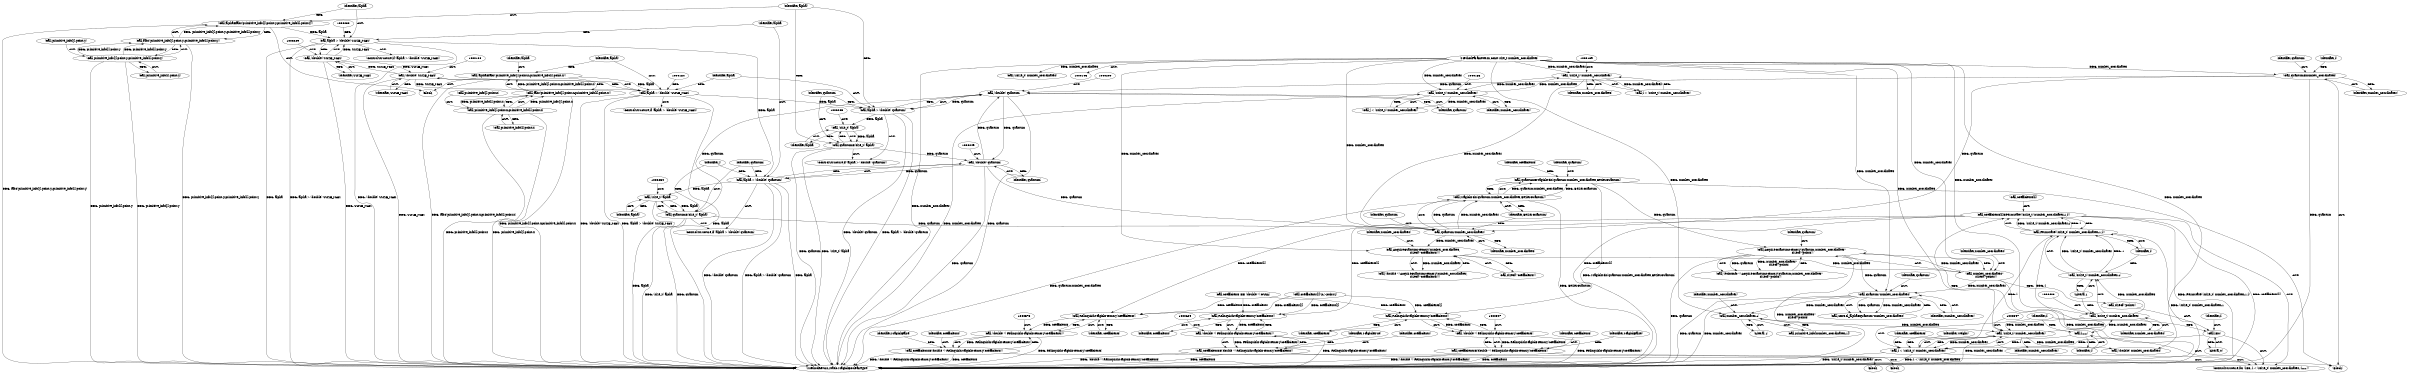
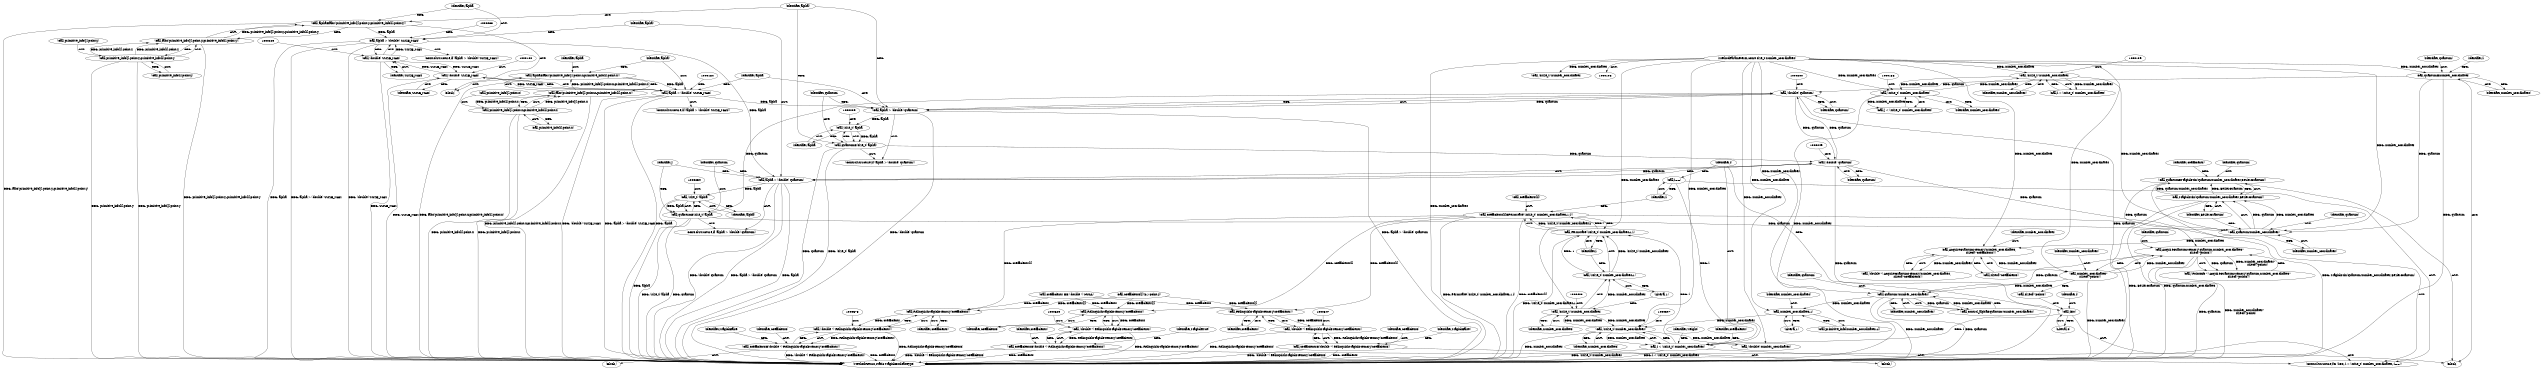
(2045, 306) -> none
